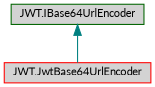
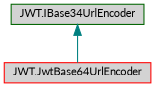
(78, 14) -> (78, 14)
